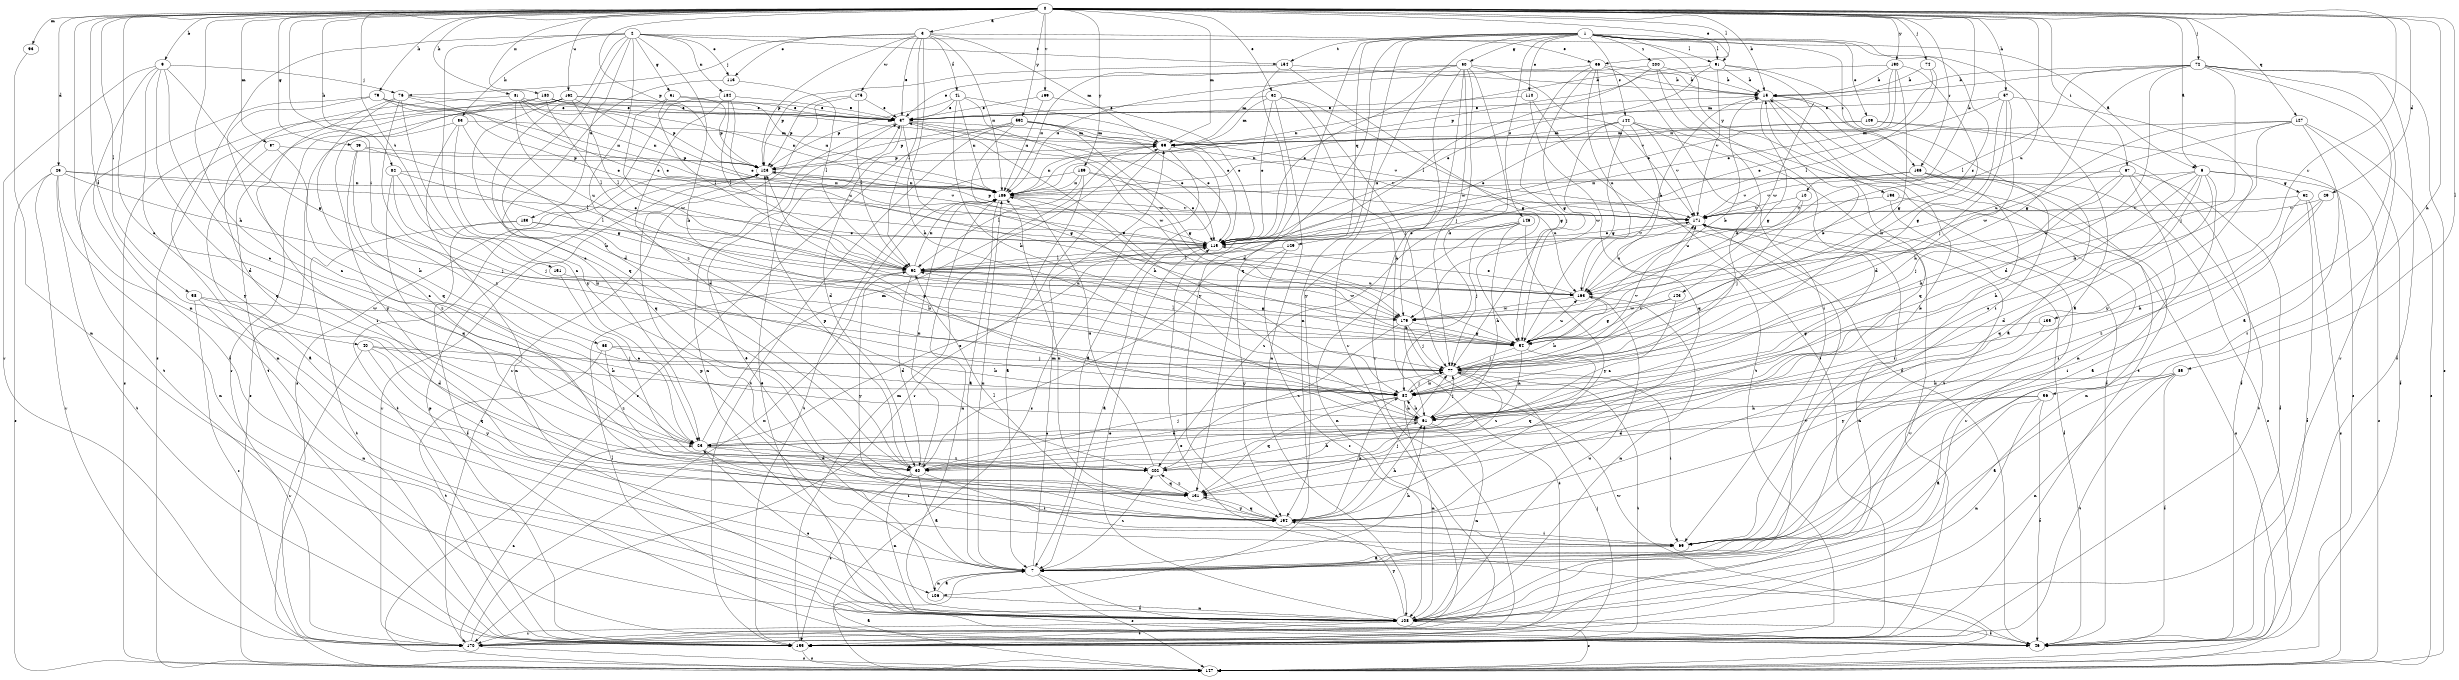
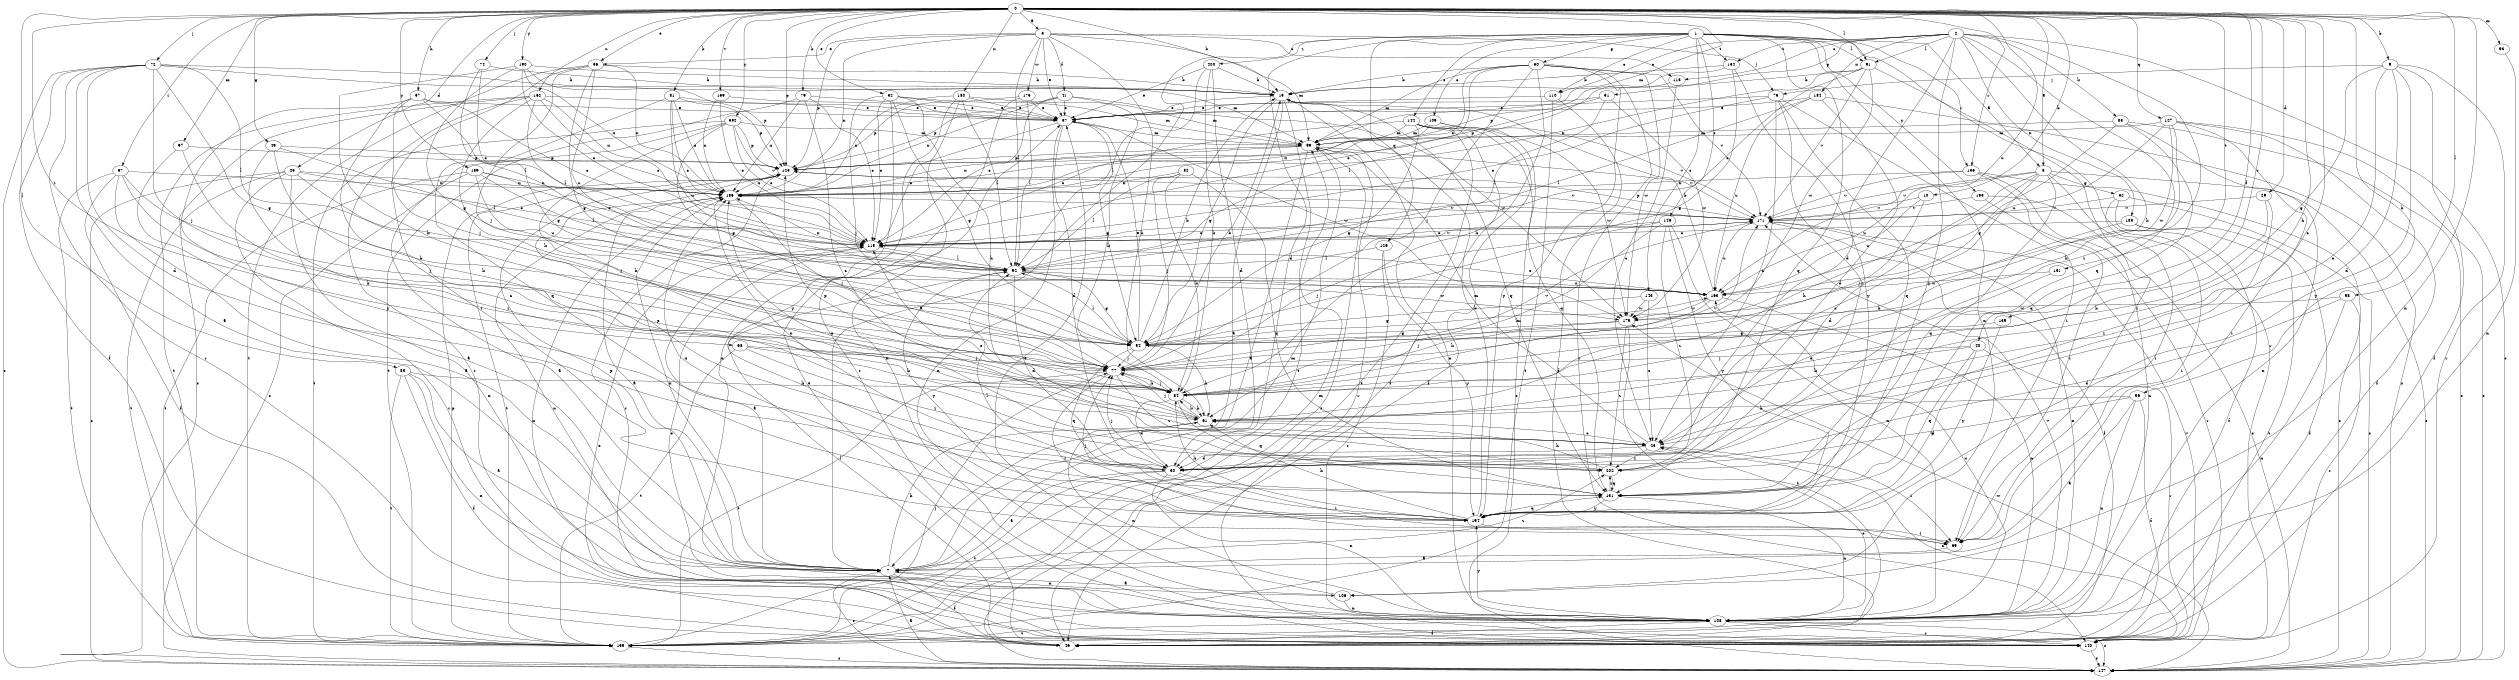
(591, 12) -> none
none -> (1751, 40)
(1432, 505) -> (1797, 523)
(471, 646) -> (2088, 646)
